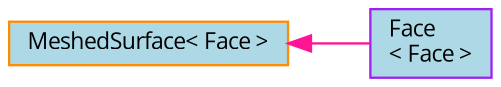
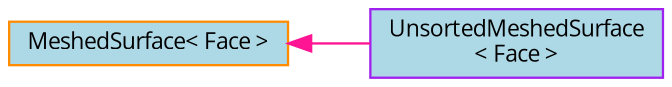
(431, 43) -> (517, 43)
